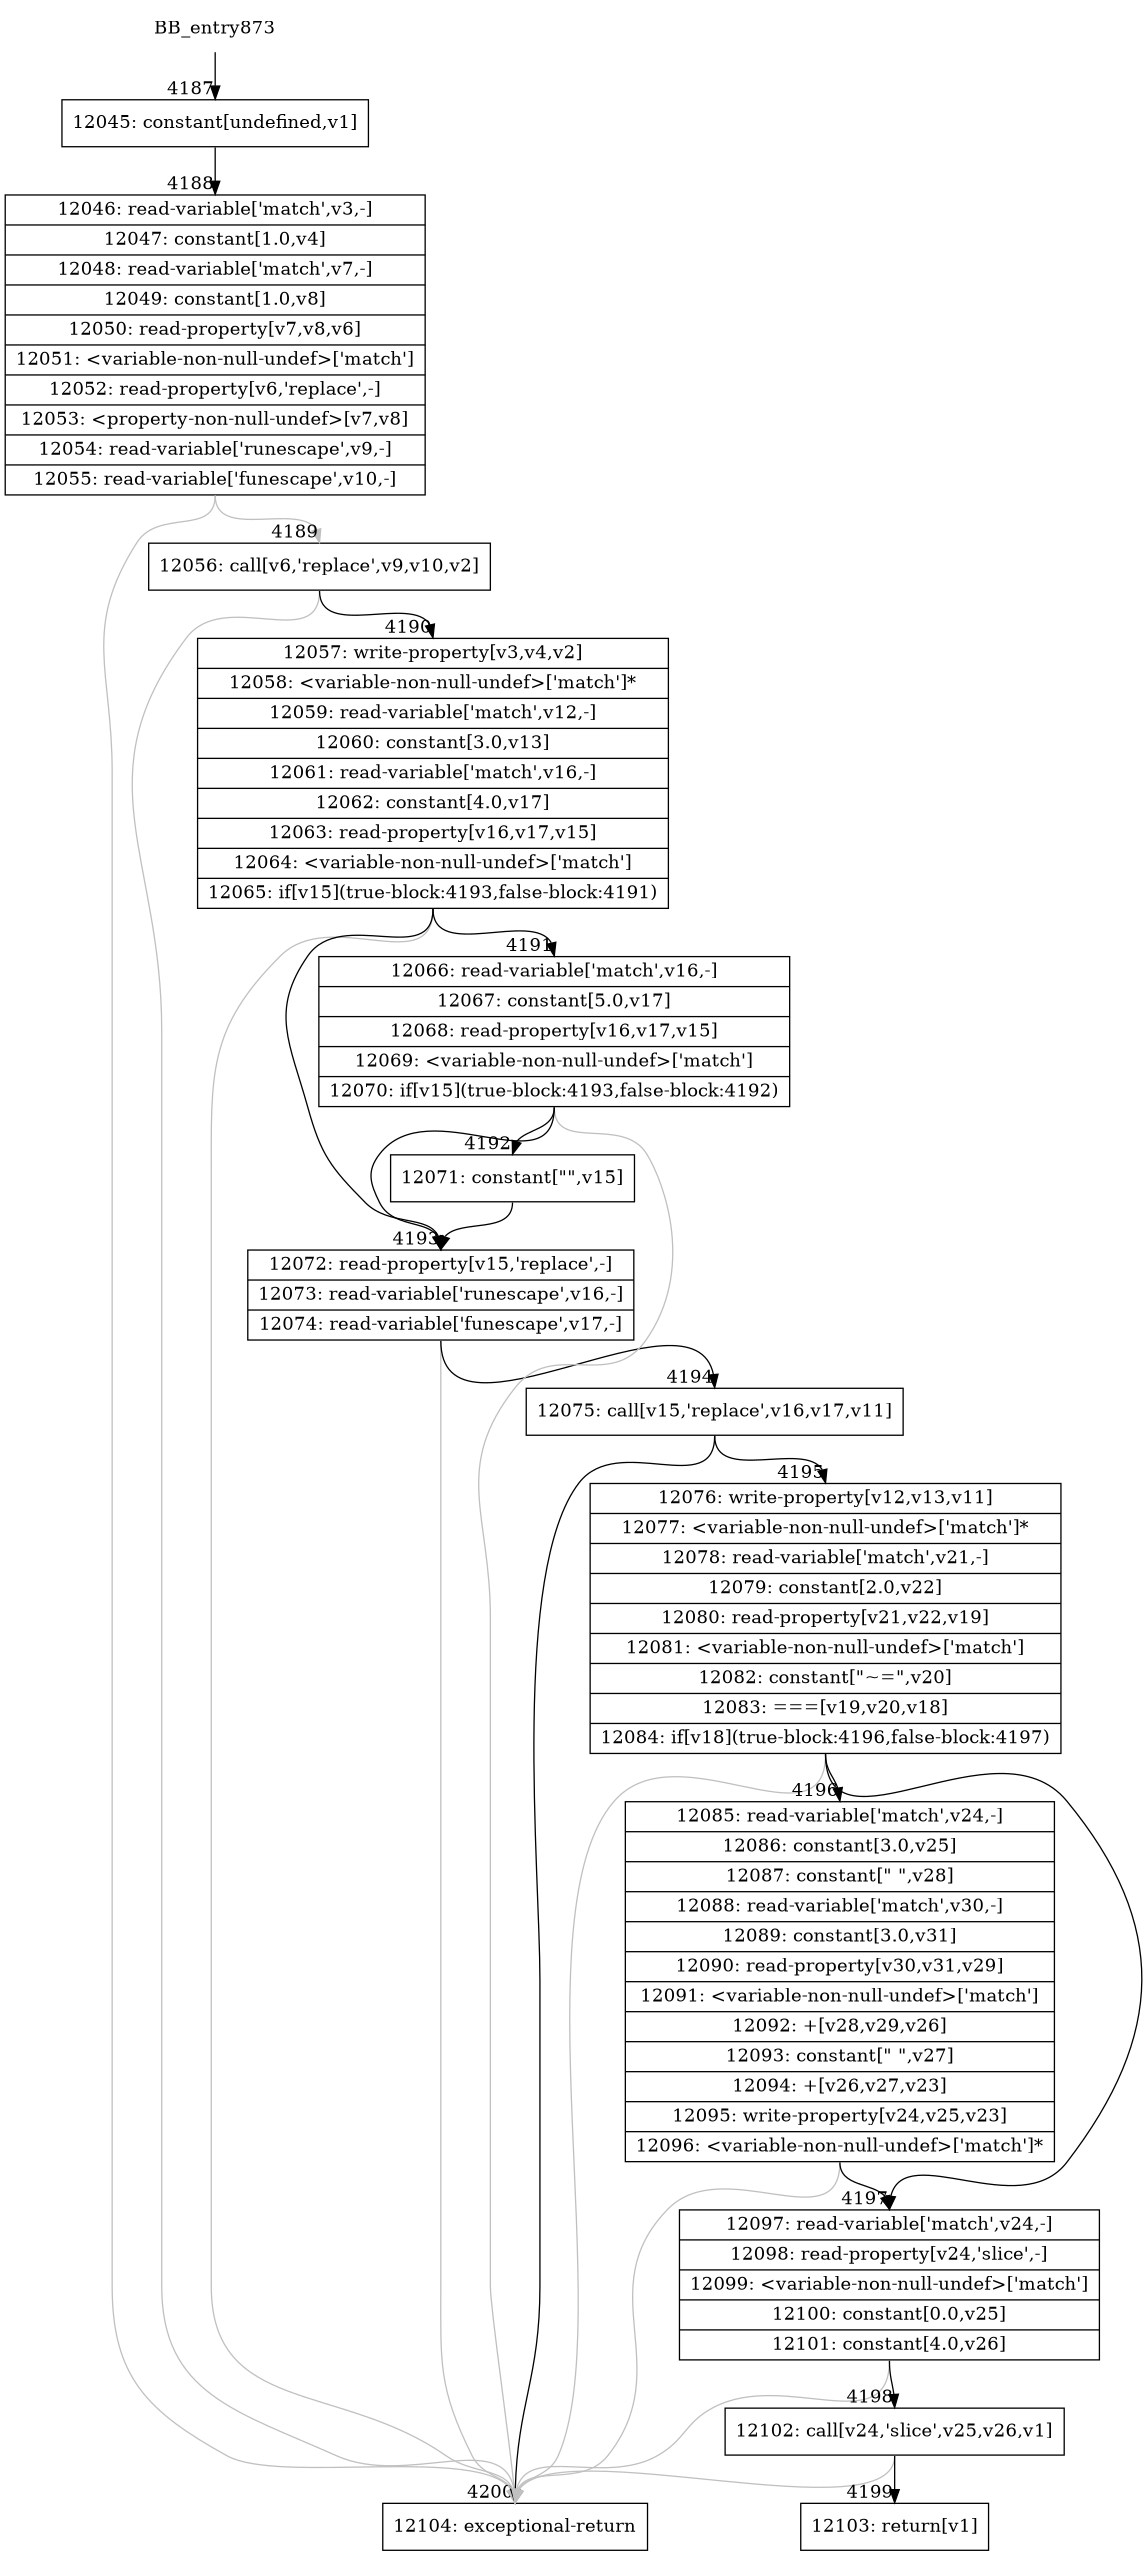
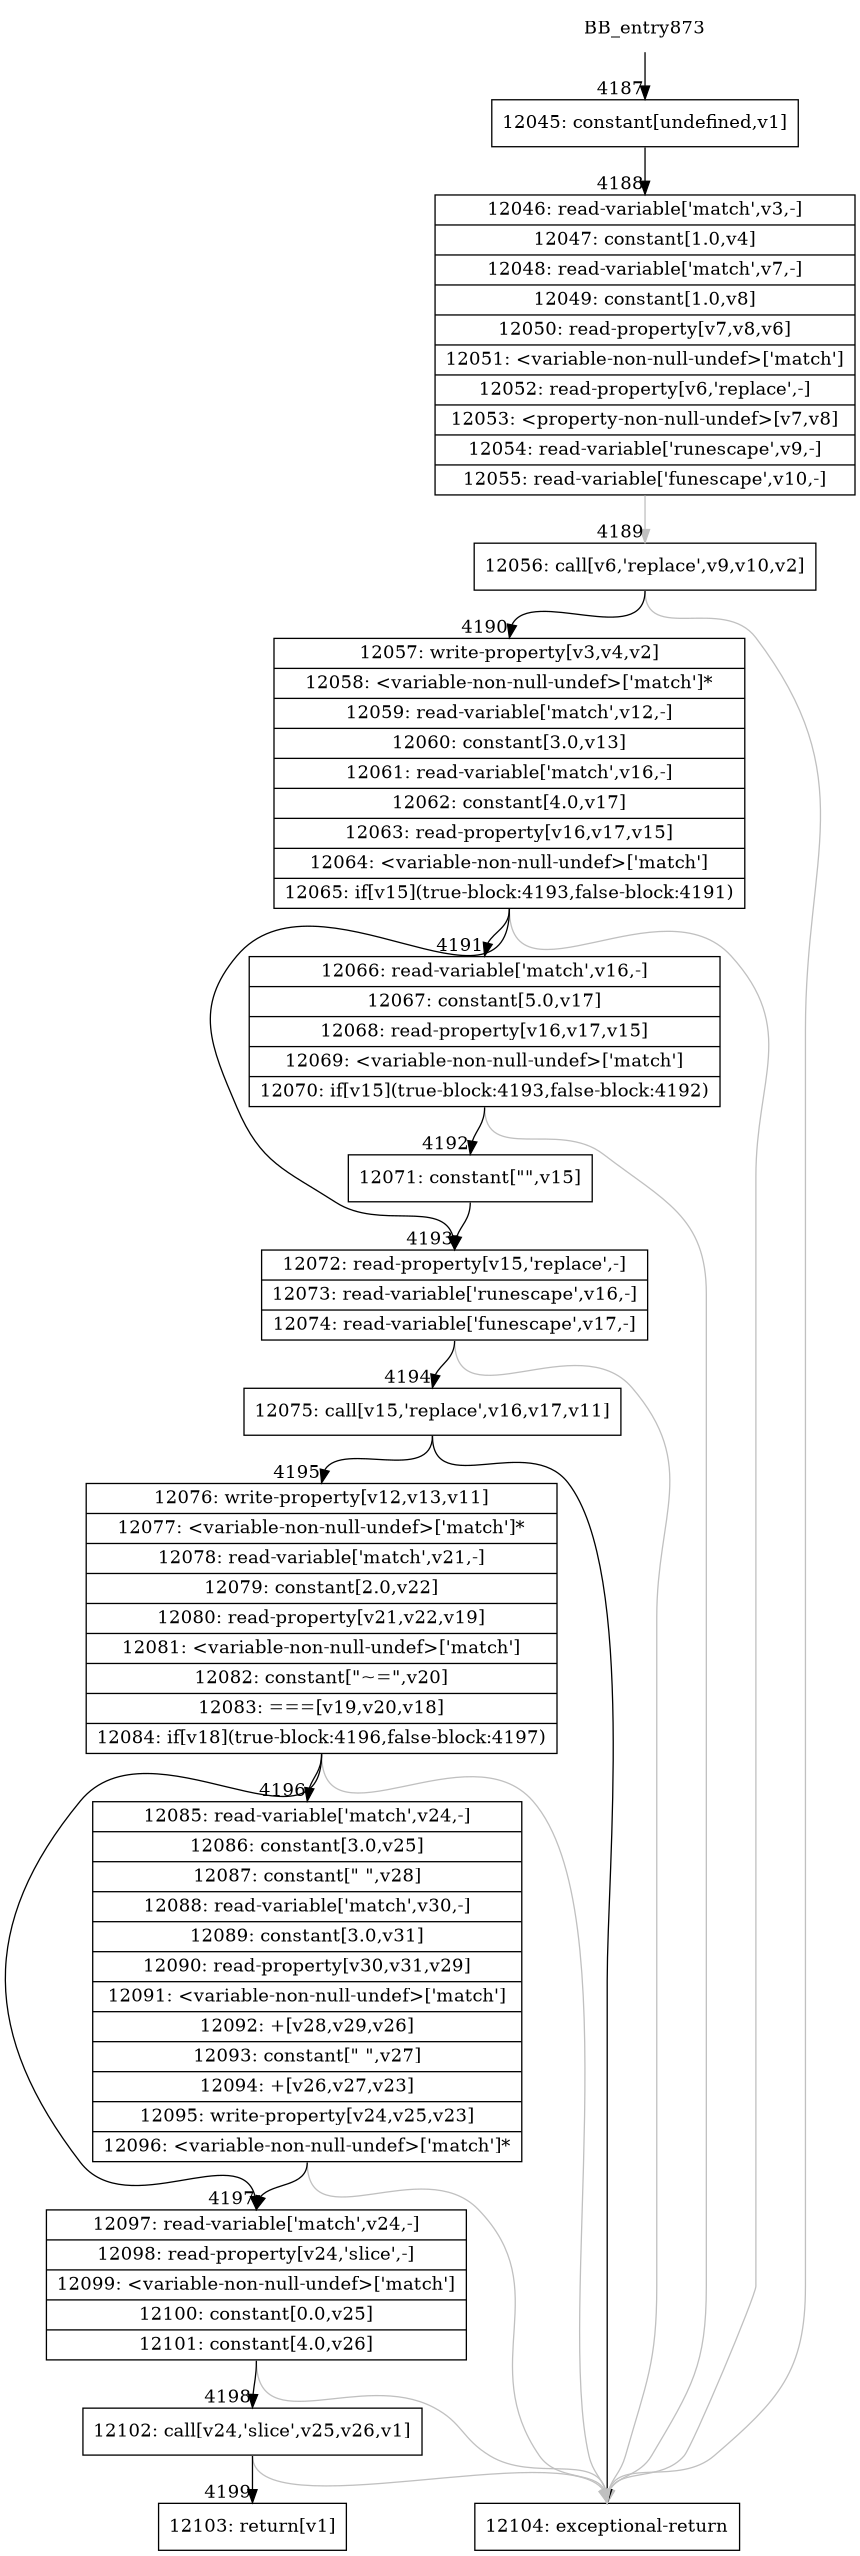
(414, 1134) -> none
(112, 1616) -> none
